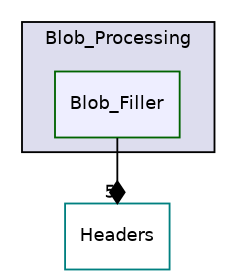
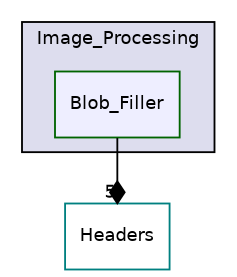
(118, 39) -> (118, 39)
